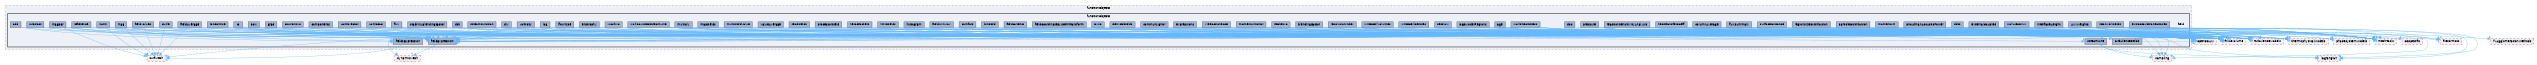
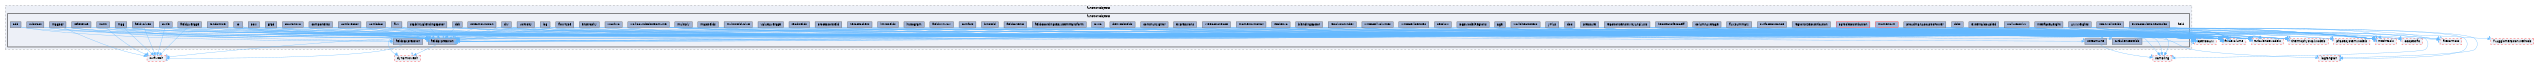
none -> (1552, 25)
(1853, 25) -> (1853, 25)
(1887, 25) -> (1887, 25)
(2232, 33) -> (2245, 33)
(2207, 56) -> none
